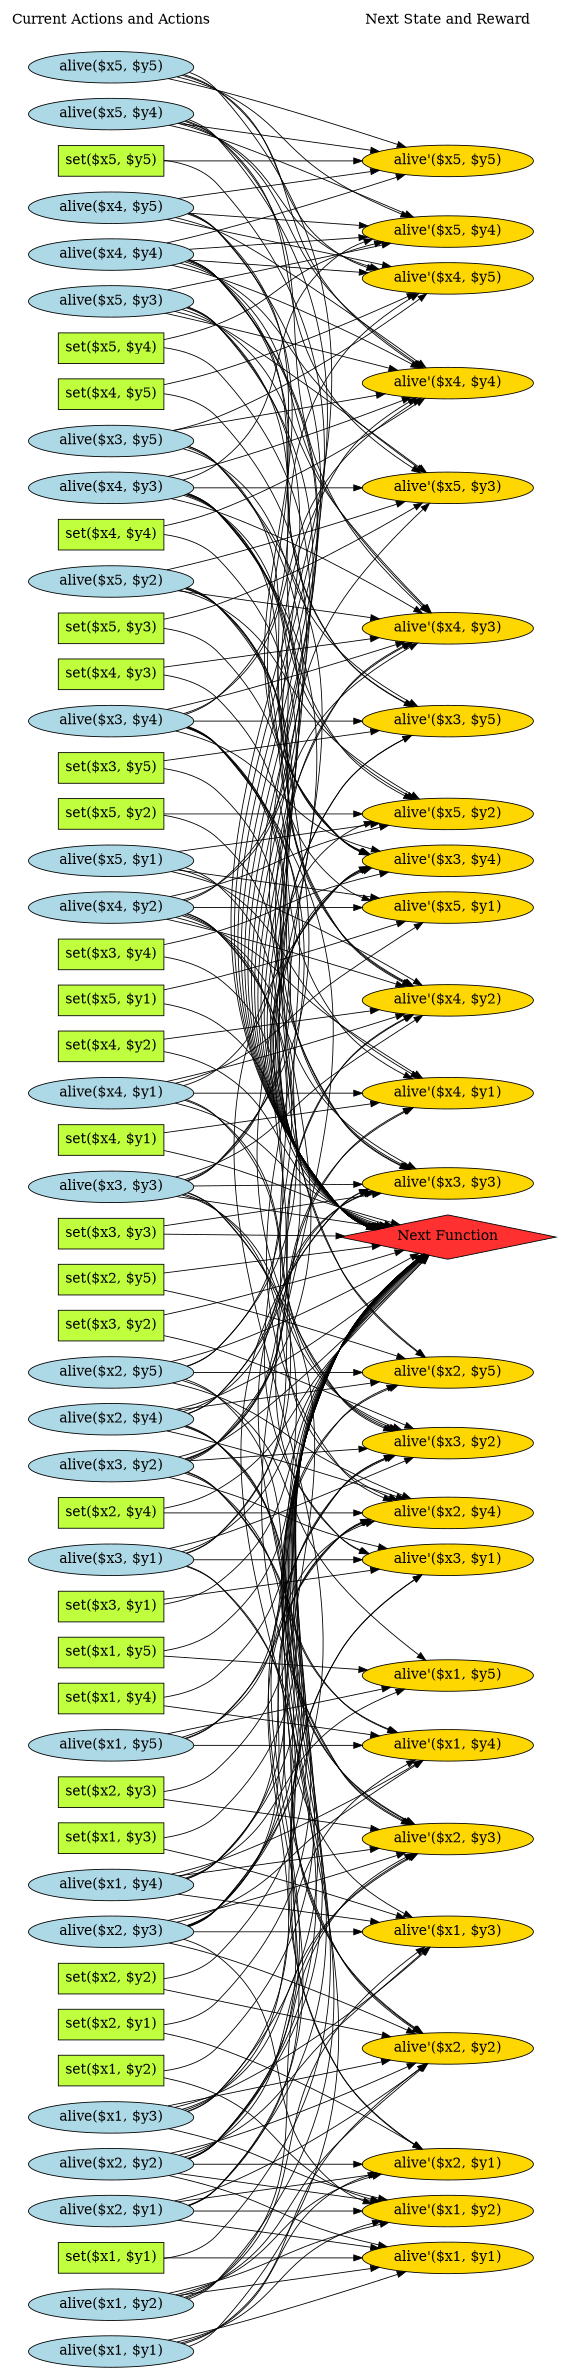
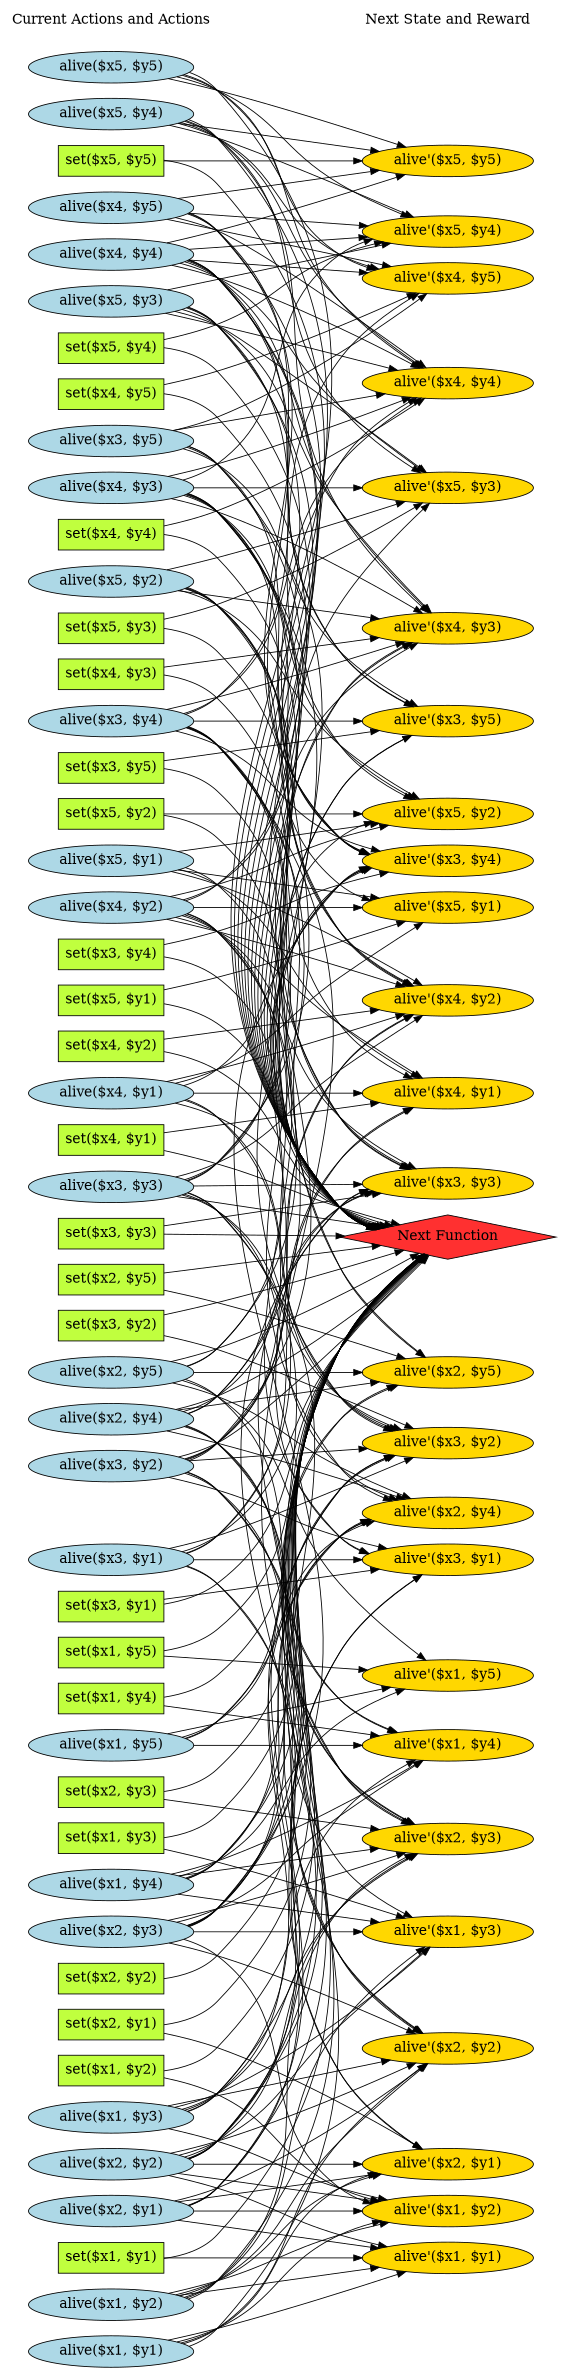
(111, 1513) -> none
(240, 2005) -> none
